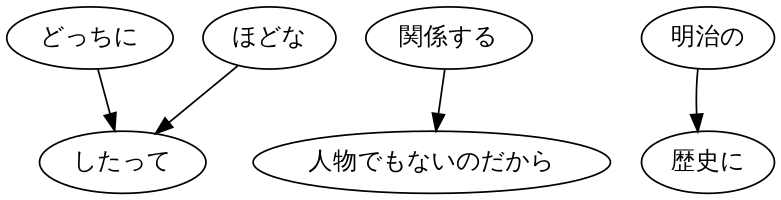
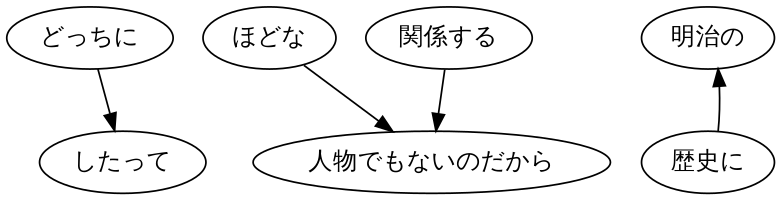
(696, 91) -> (720, 109)
(203, 94) -> (341, 93)
